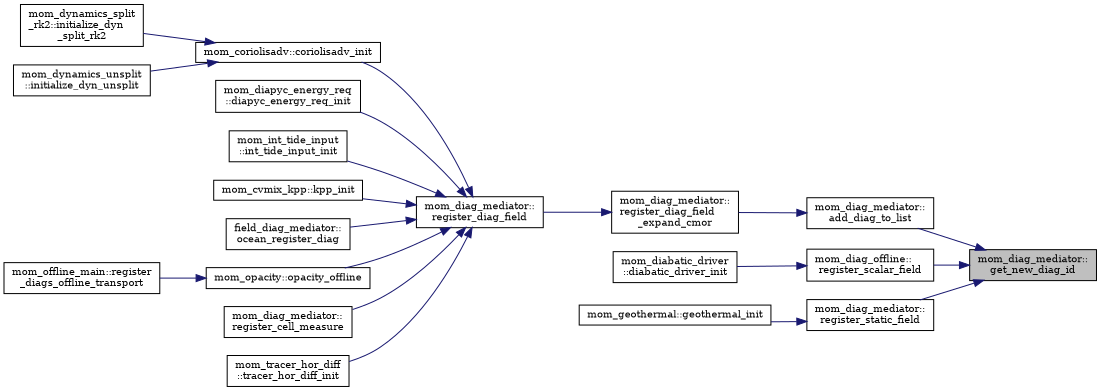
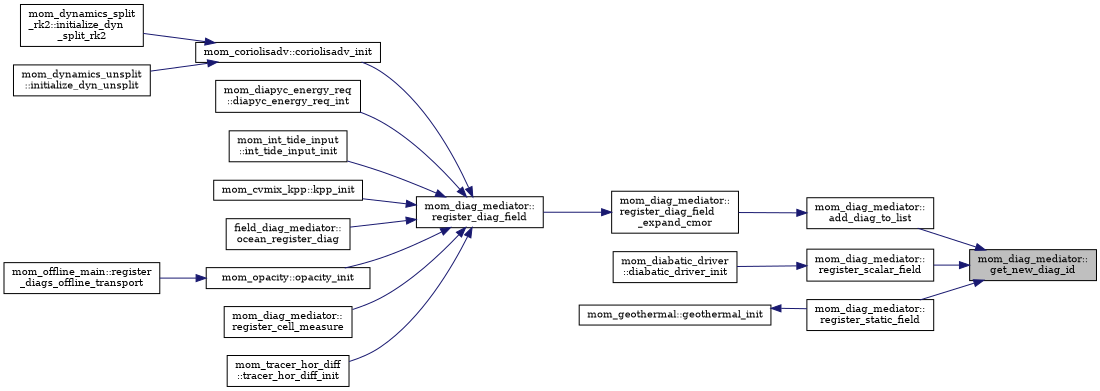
(288, 96) -> (288, 96)
(870, 265) -> (870, 265)
(288, 278) -> (288, 278)
(784, 322) -> (794, 308)
